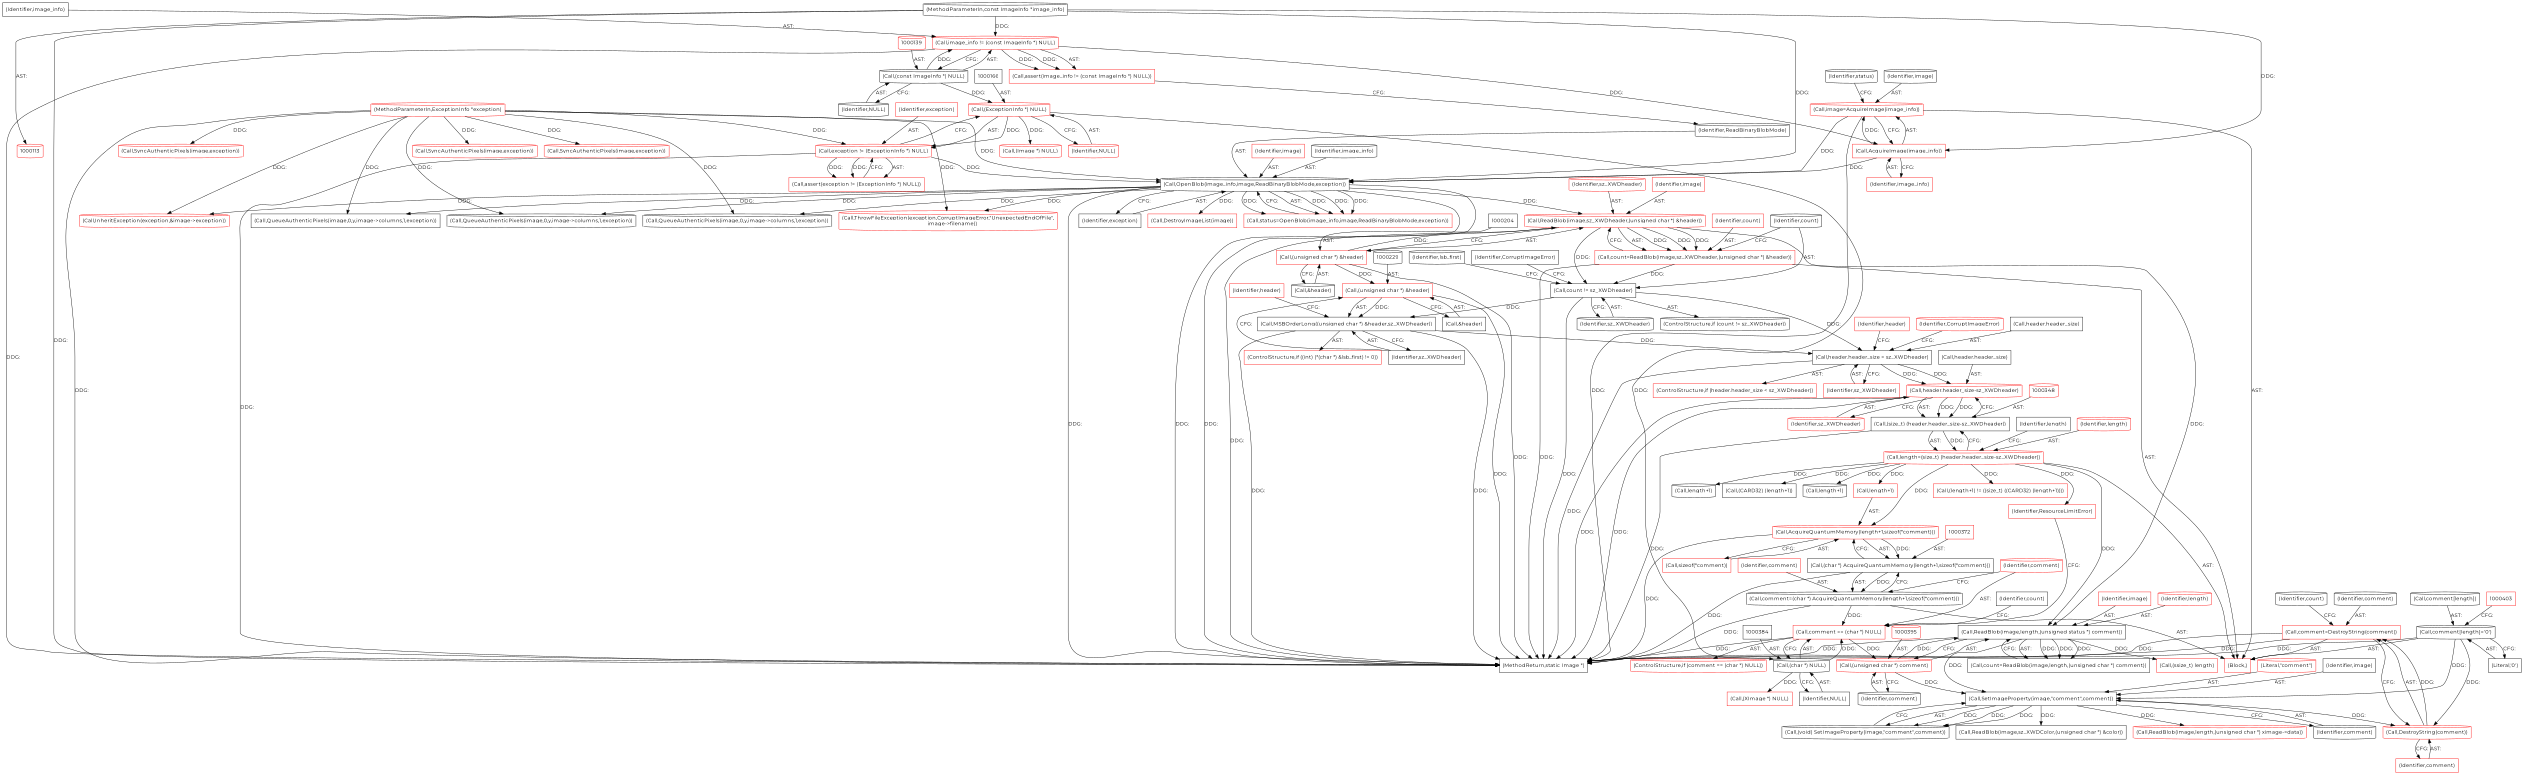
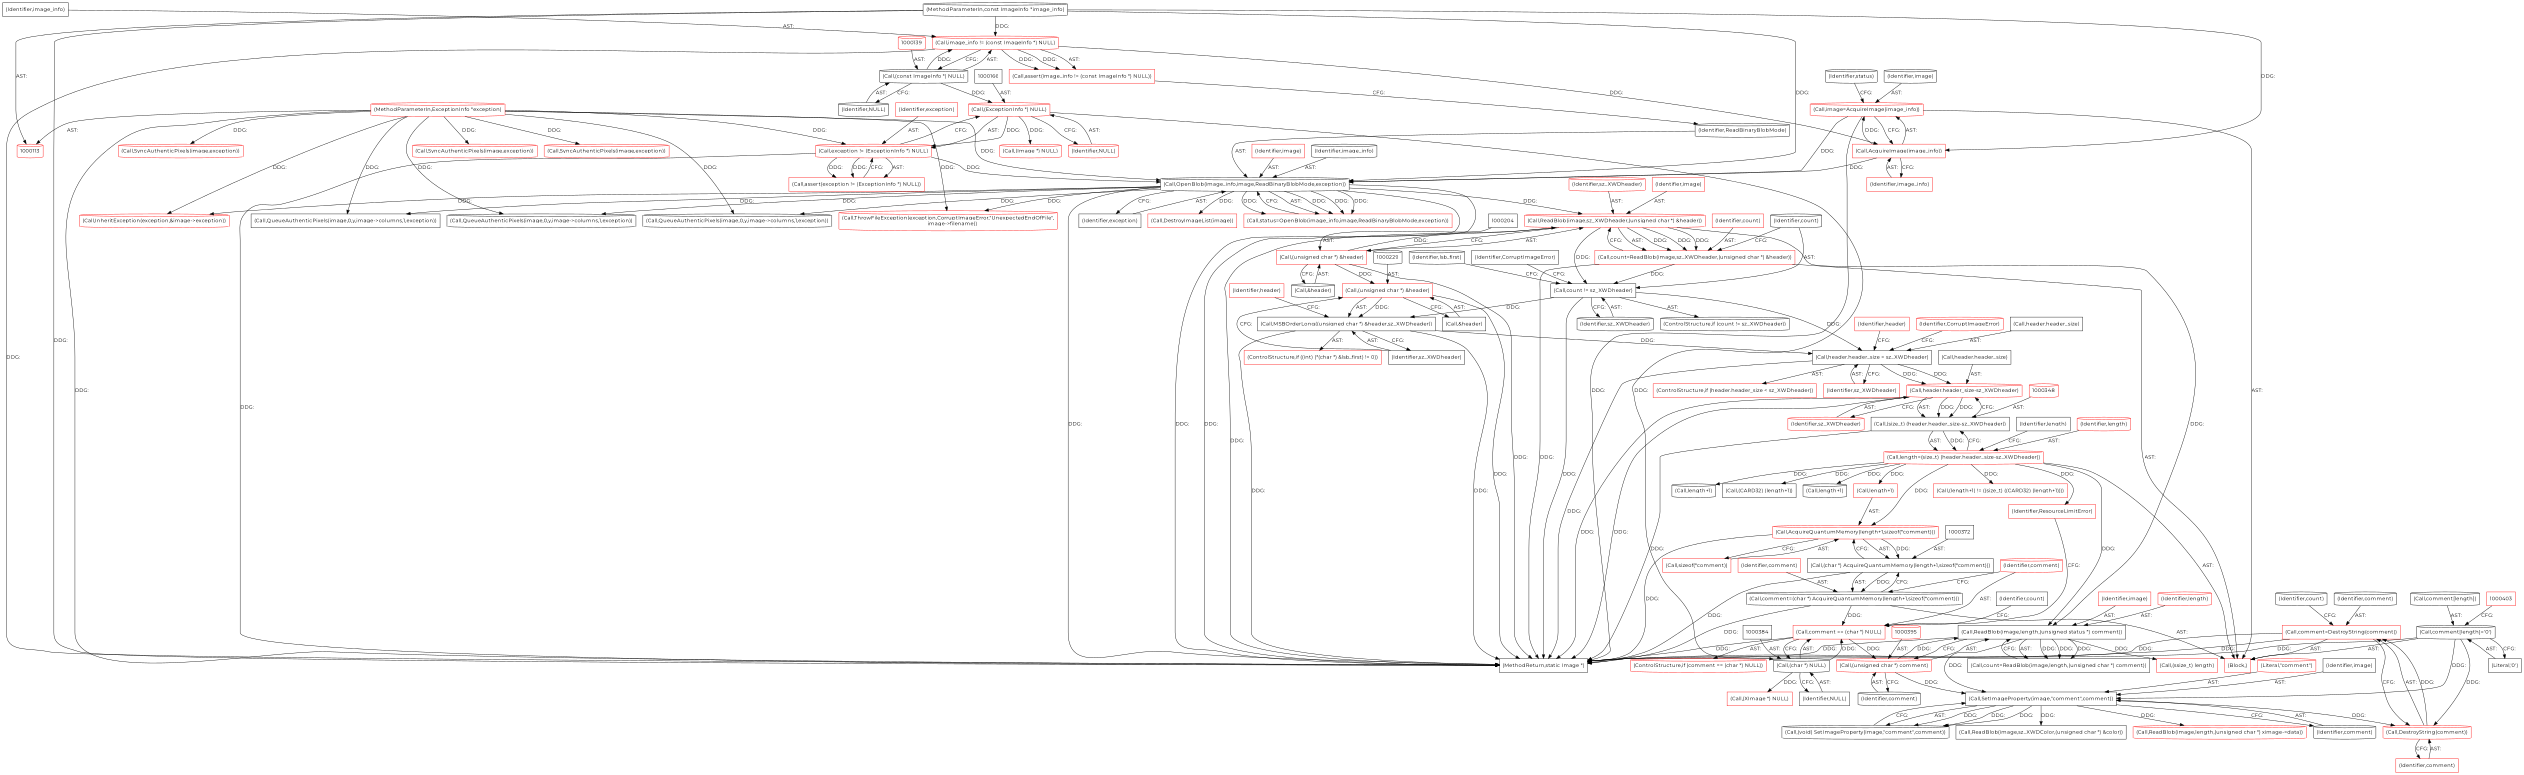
none -> (202, 113)
(1960, 532) -> (1960, 532)
